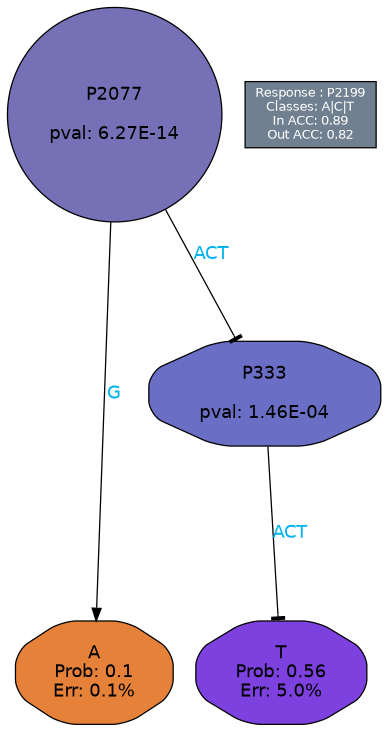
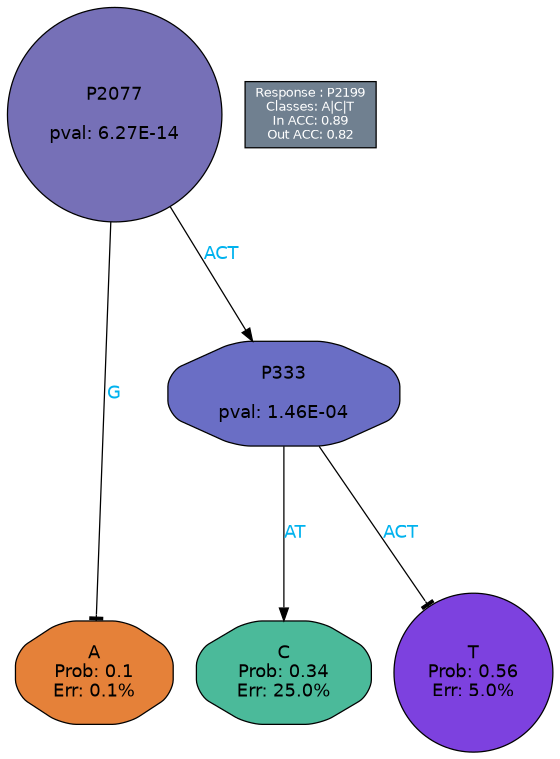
(200, 272) -> (208, 268)
(104, 415) -> (104, 418)
(281, 673) -> (473, 673)
none -> (284, 673)
